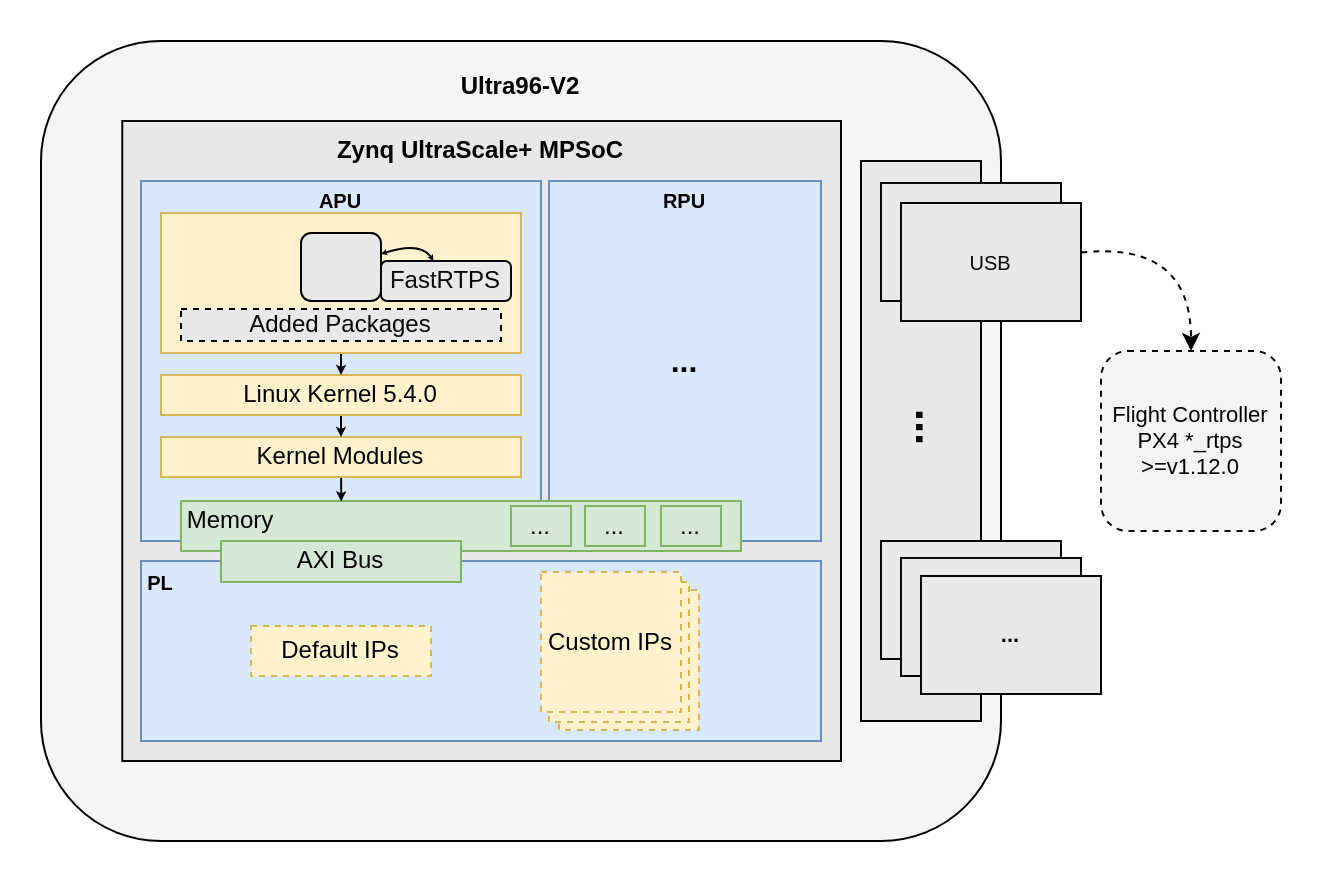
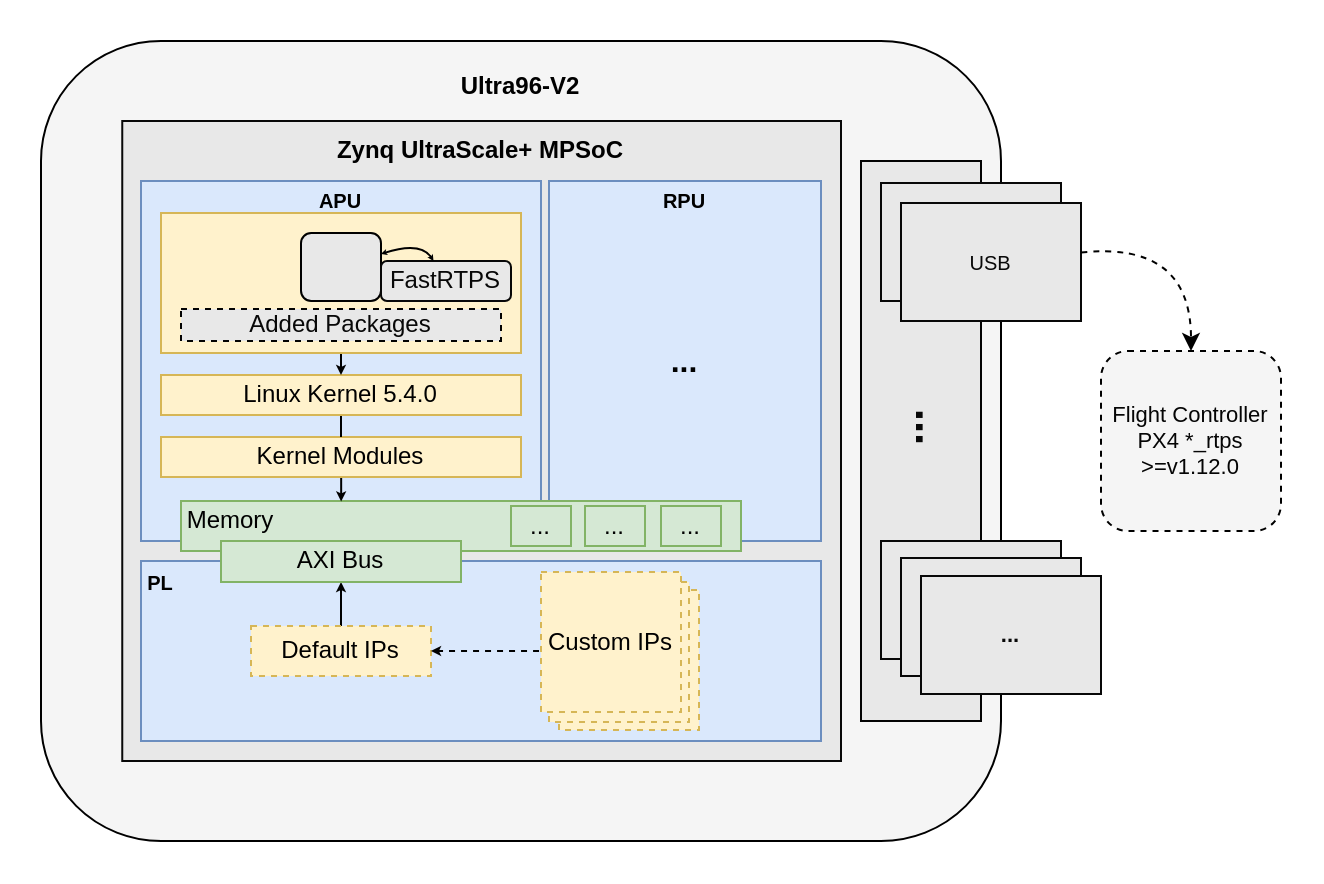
(341, 428) -> (341, 431)
none -> (341, 600)
none -> (489, 651)
